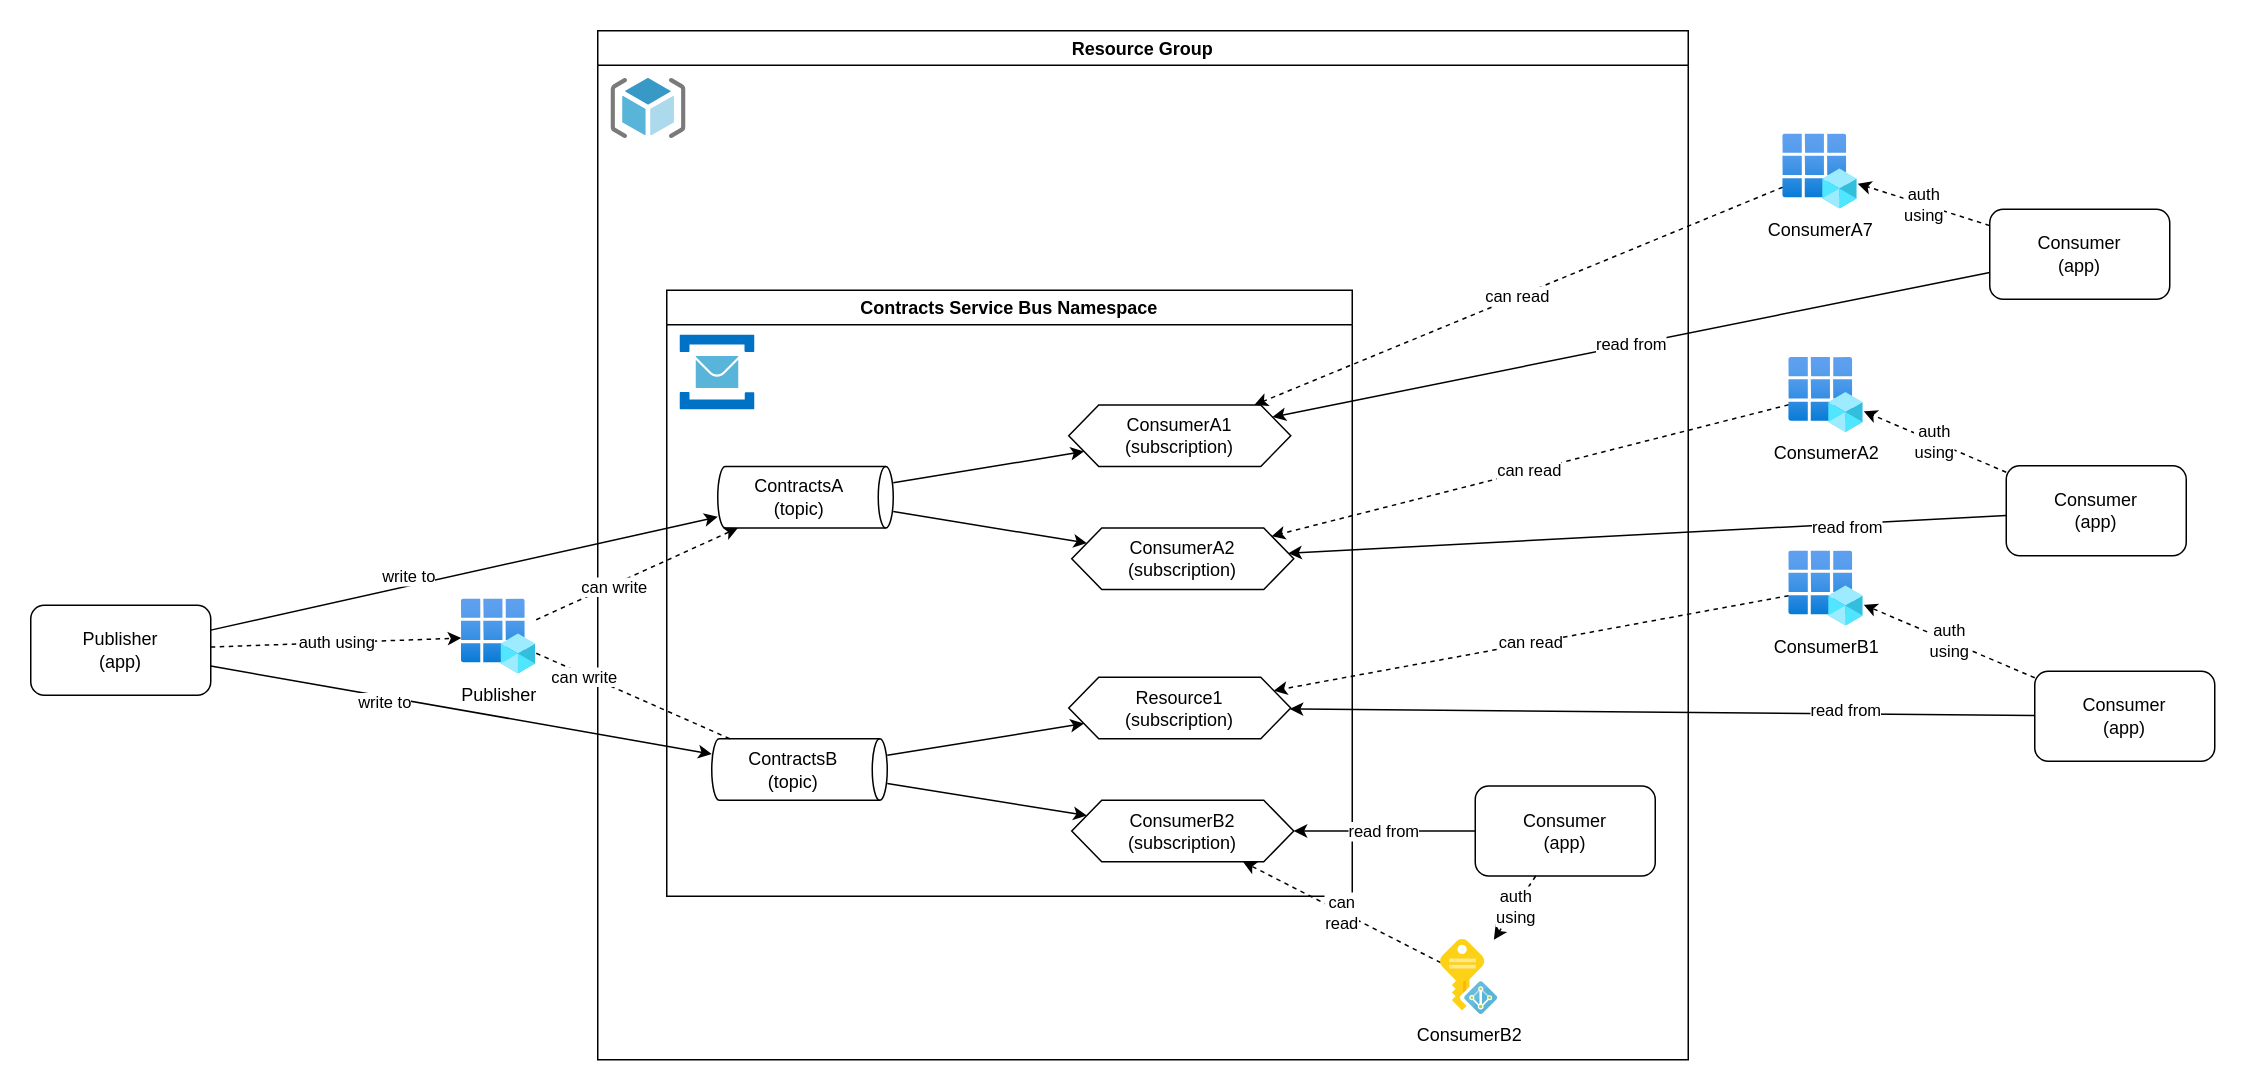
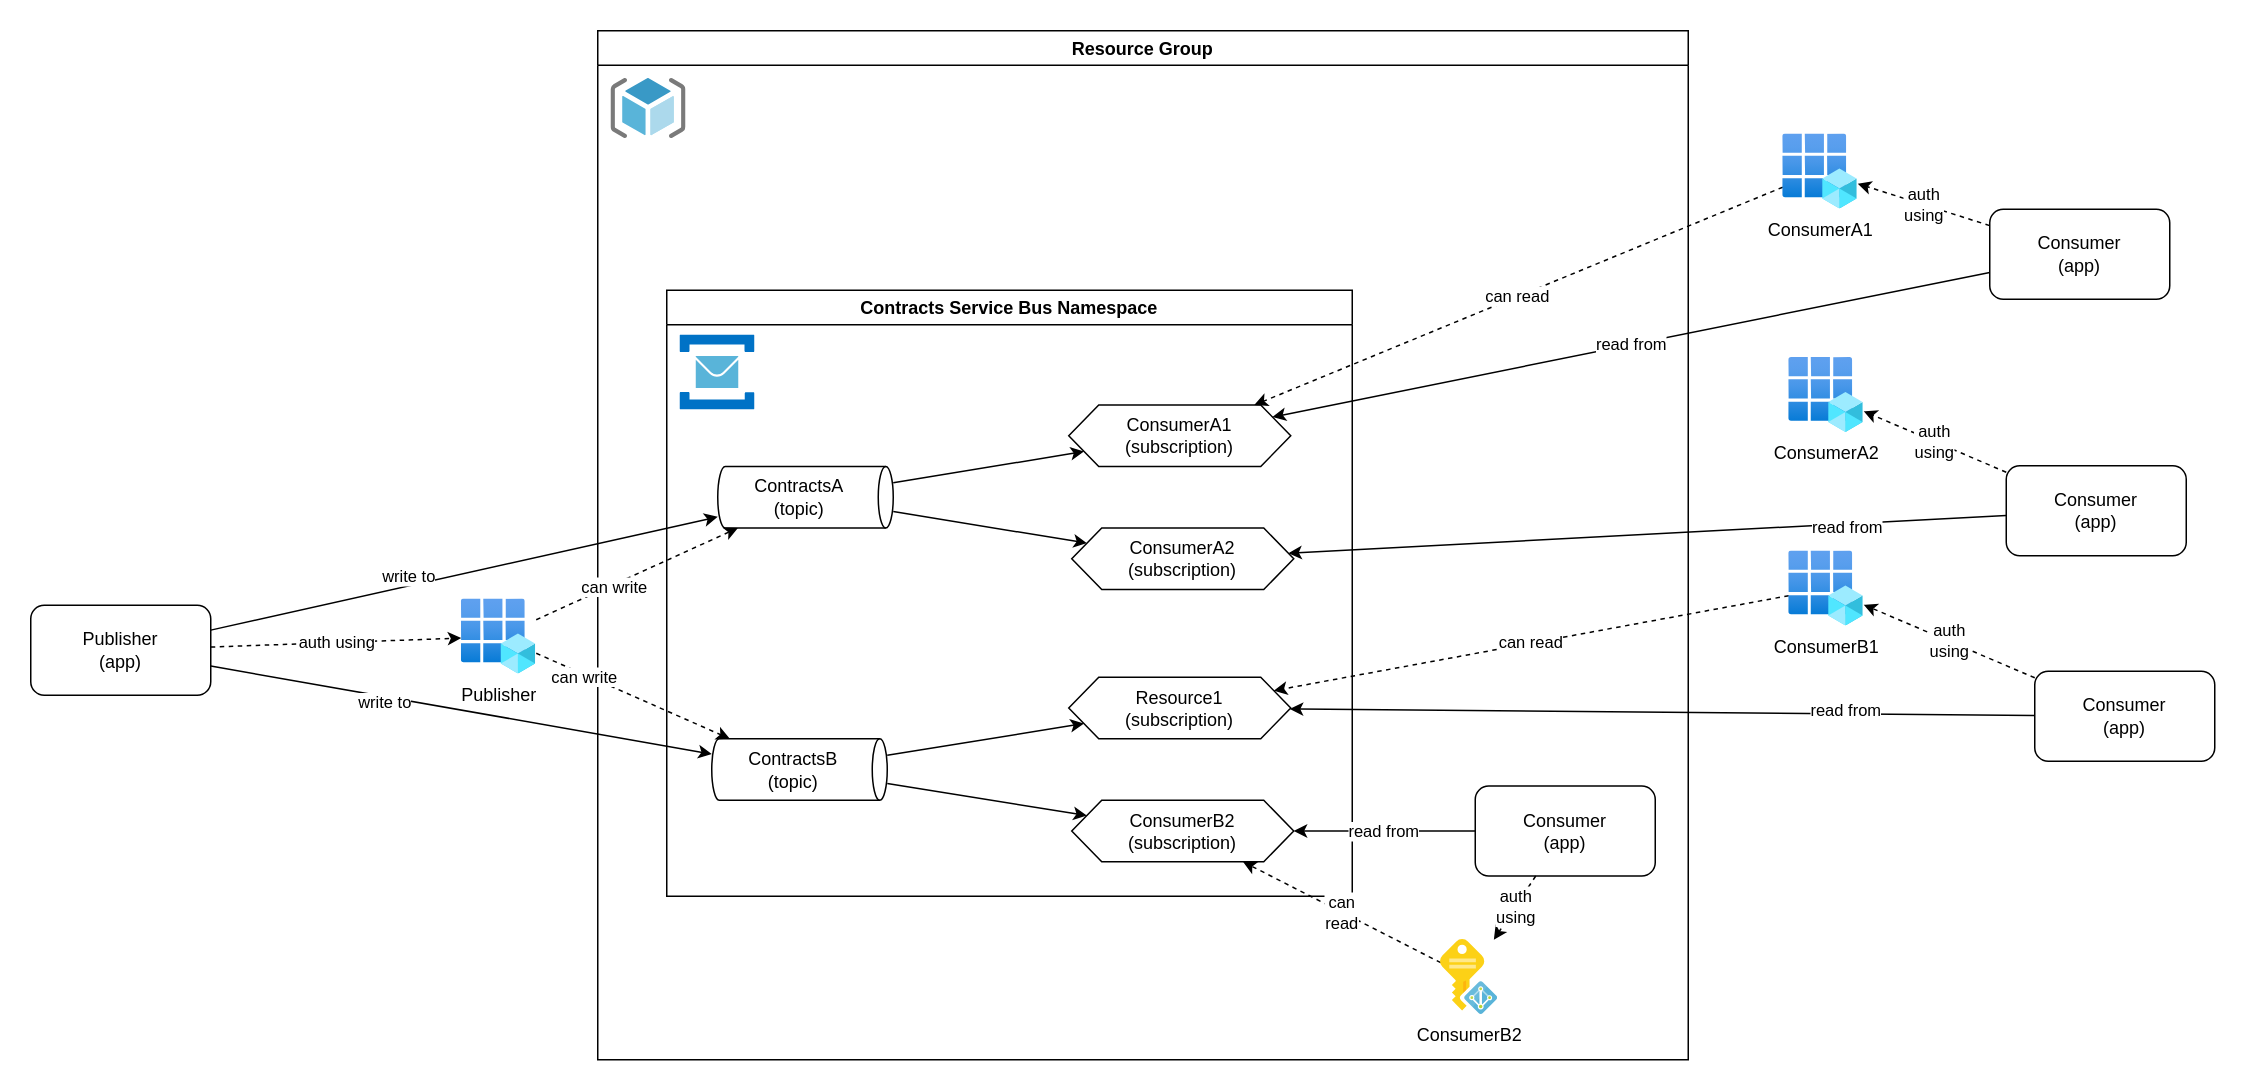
(1821, 231) -> (1821, 231)
(1646, 441) -> none
(723, 736) -> (718, 734)
